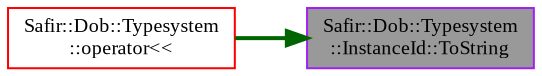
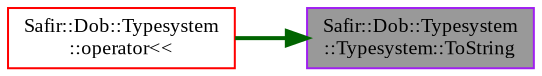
(420, 38) -> (420, 38)
